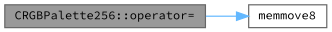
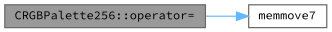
(288, 16) -> (288, 16)
